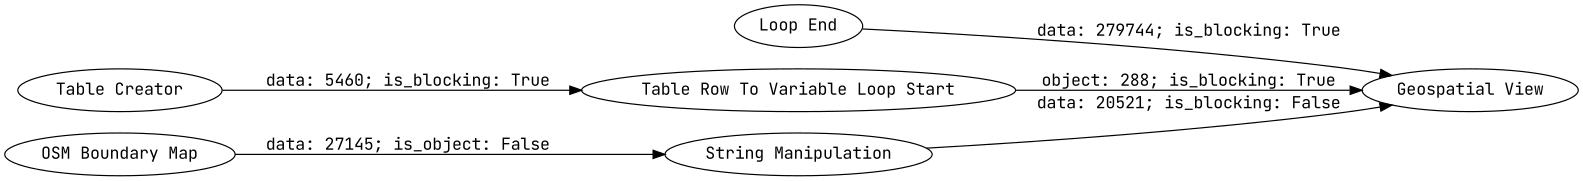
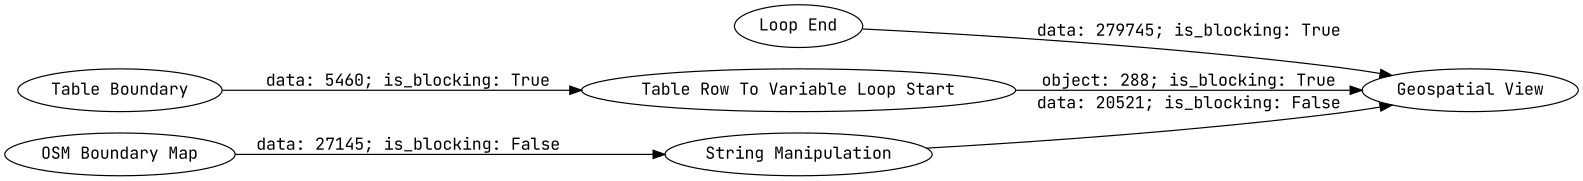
(1189, 31) -> (1189, 31)
(120, 90) -> (120, 90)
(408, 145) -> (408, 145)
